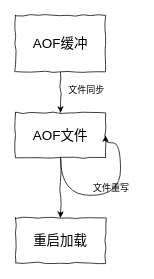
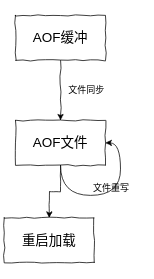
(60, 44) -> (60, 38)
(60, 135) -> (60, 143)
(60, 240) -> (49, 240)
